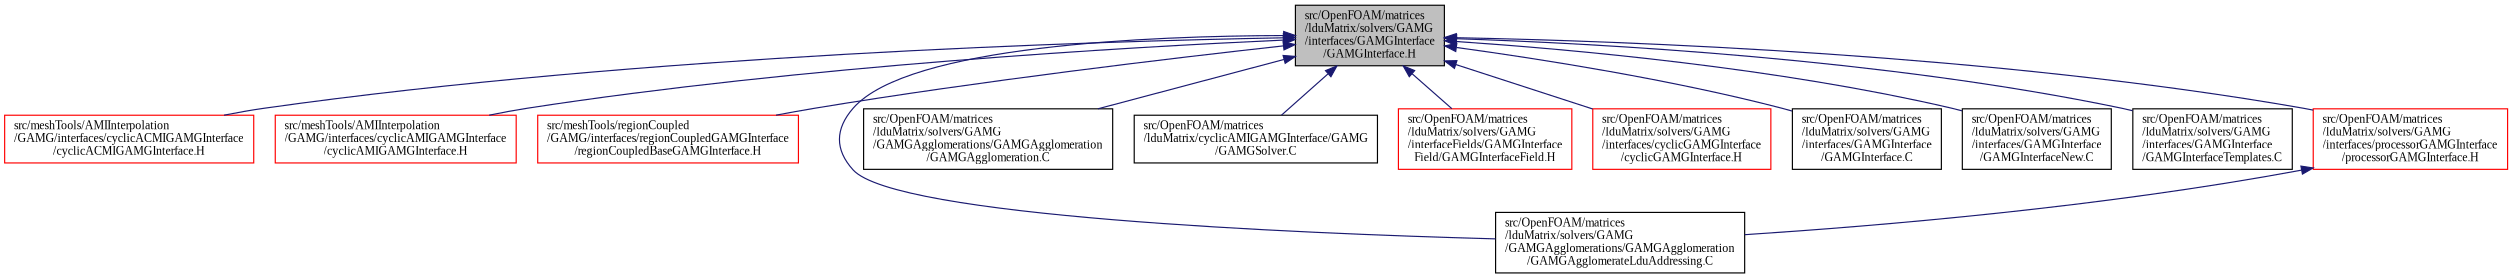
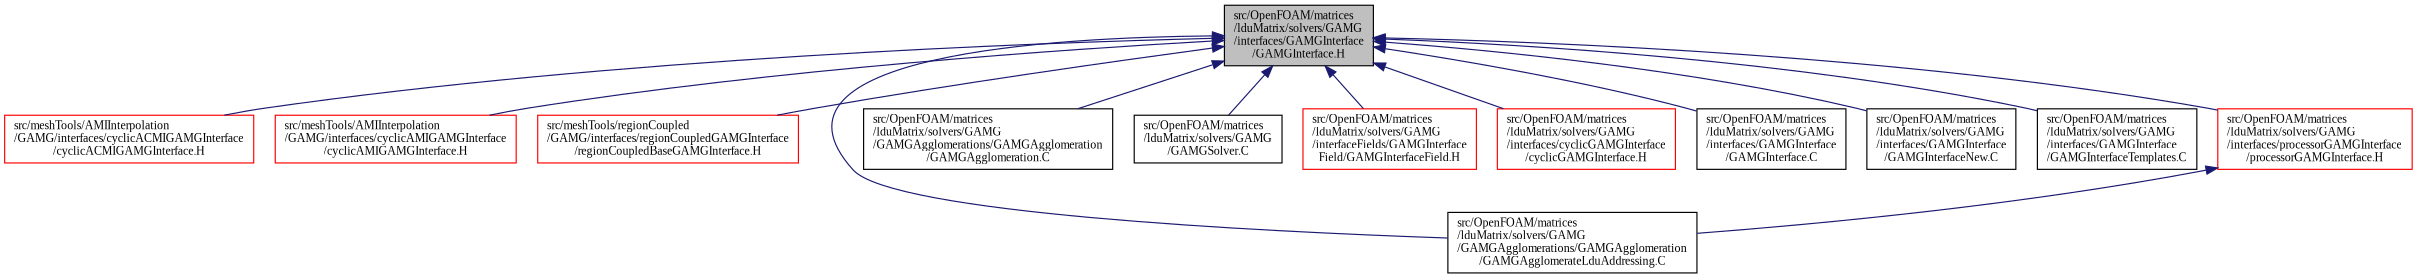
(1256, 139) -> (1208, 139)
